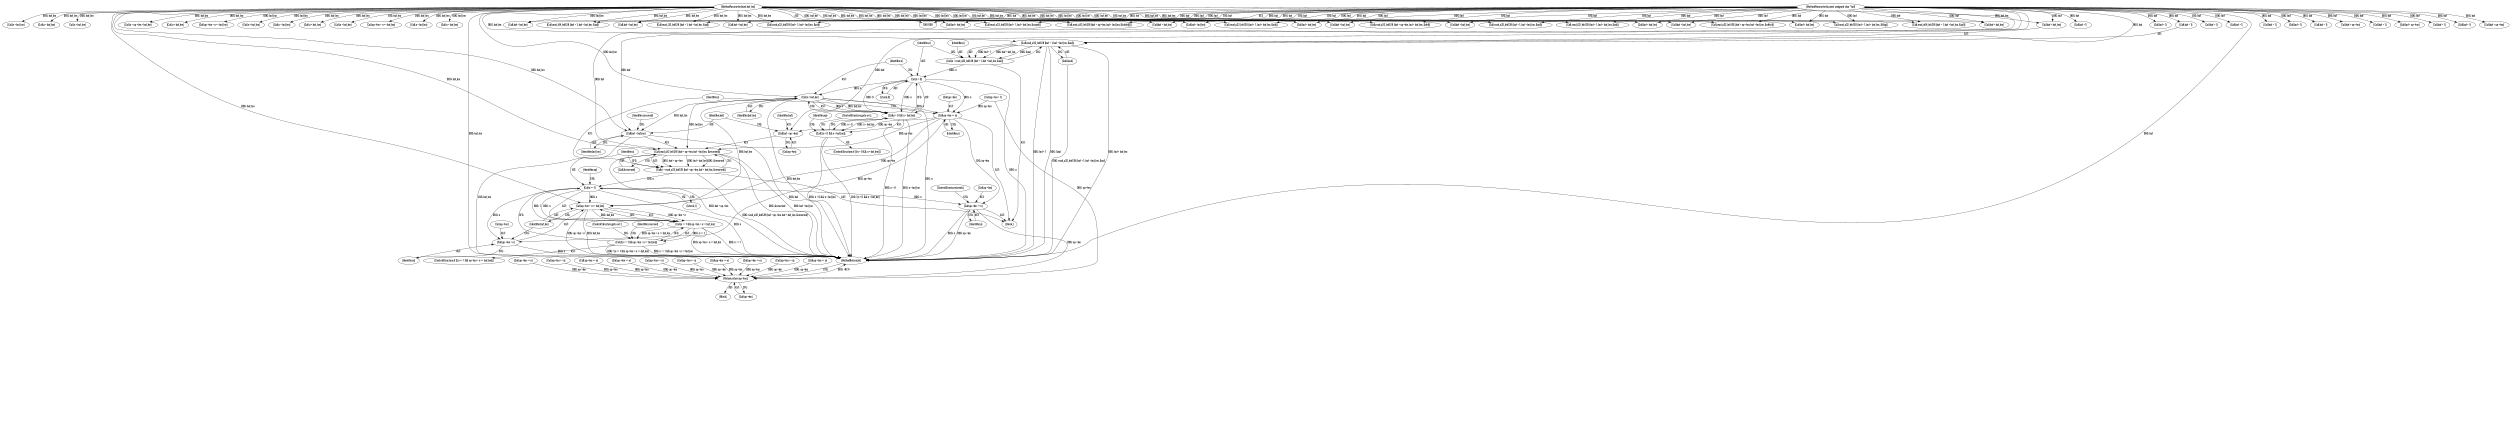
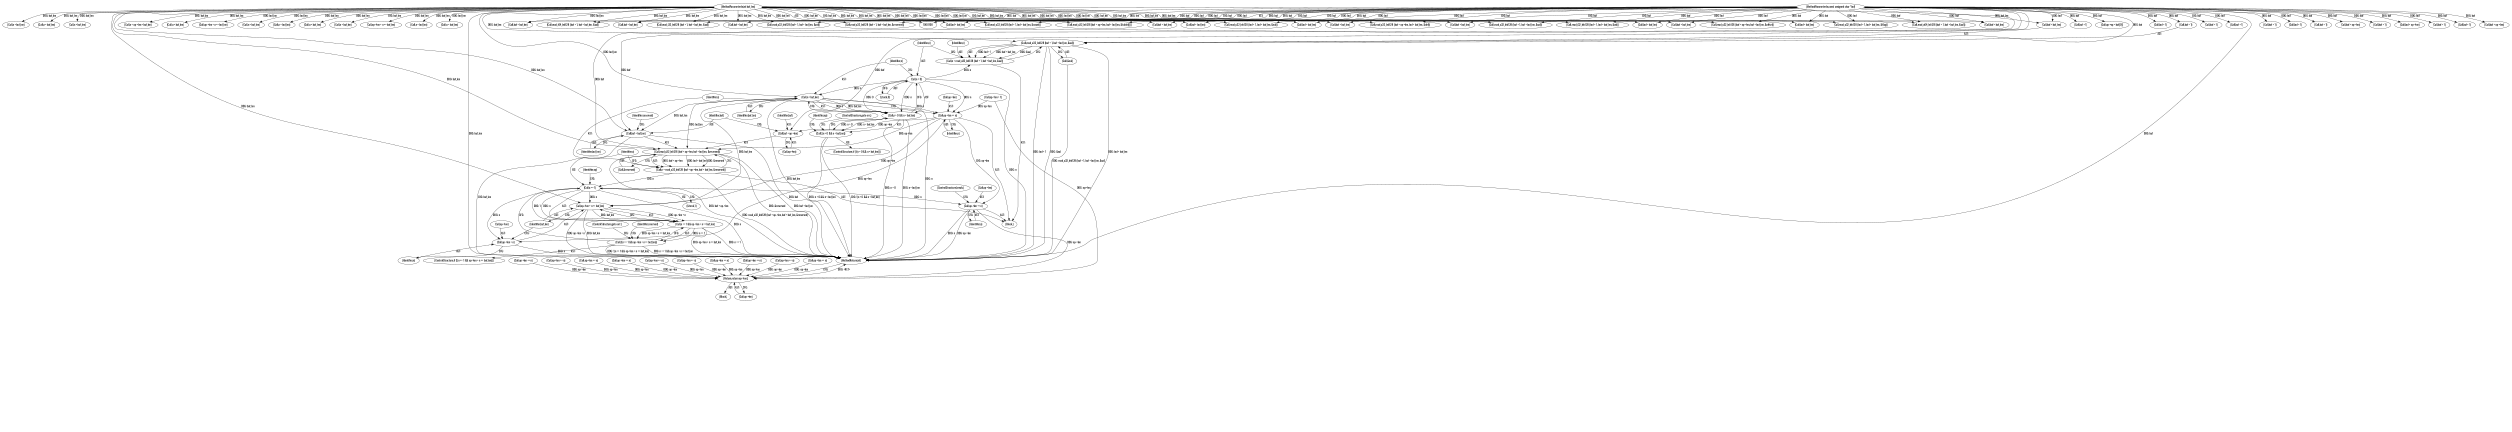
none -> (875, 25)
none -> (2112, 25)
(945, 71) -> (948, 75)
